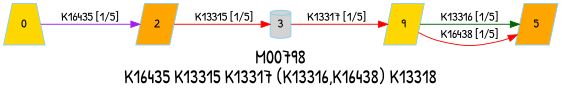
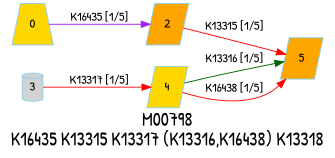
(218, 24) -> (230, 40)
(404, 24) -> (167, 87)
